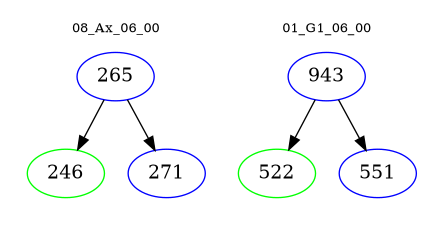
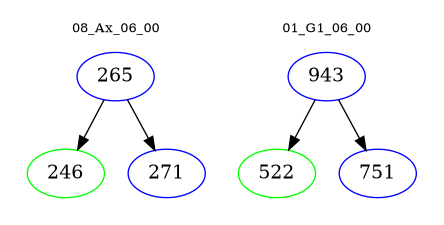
(378, 173) -> (378, 173)
